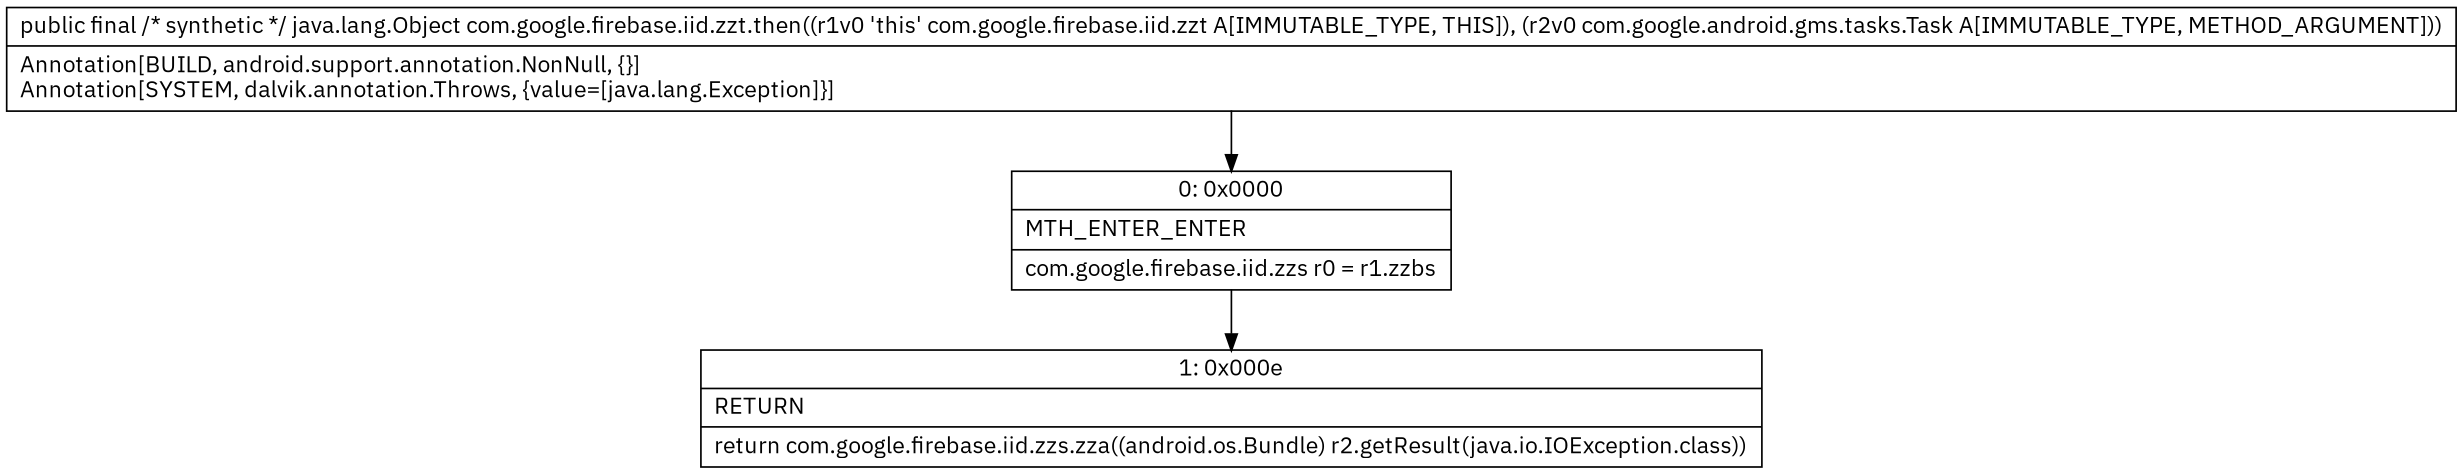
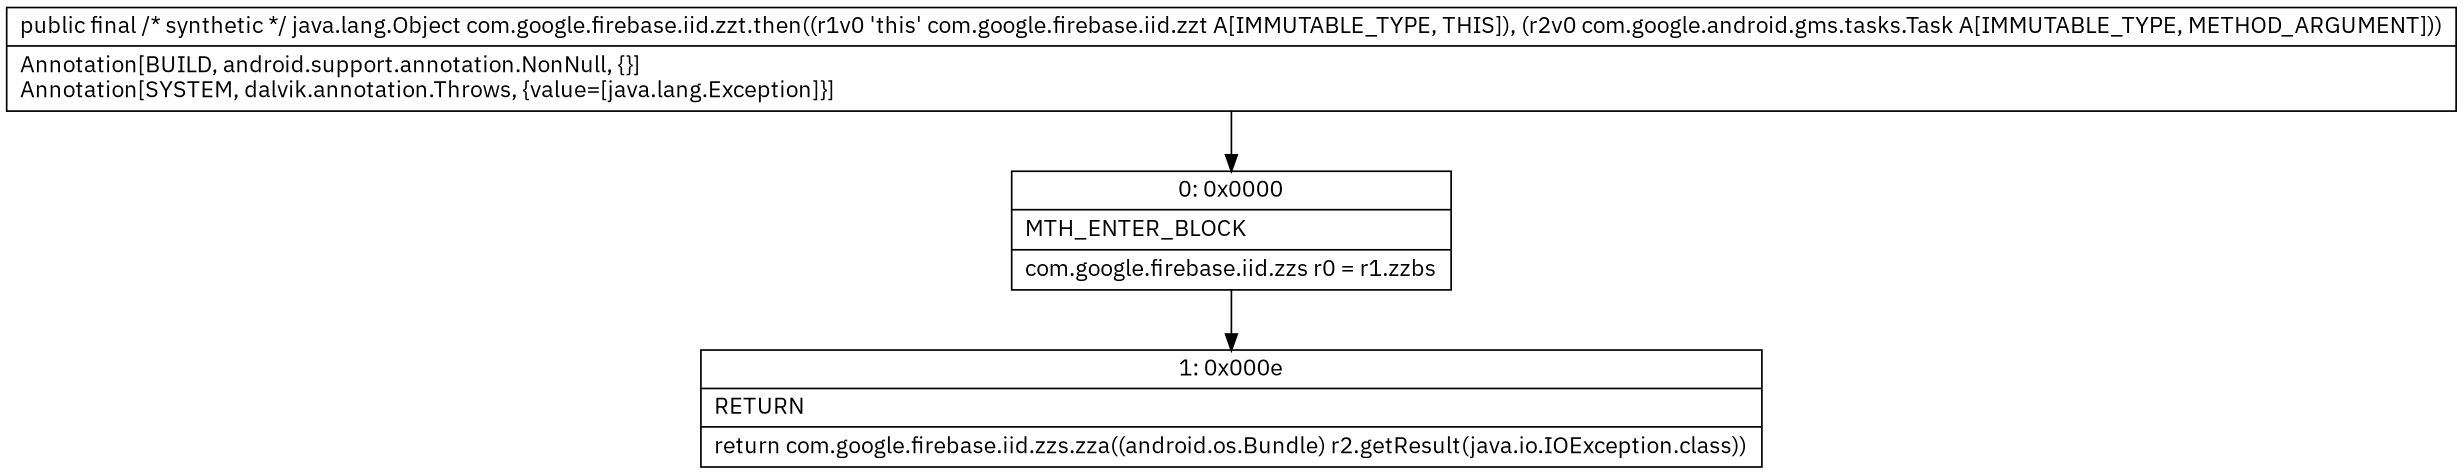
(1136, 229) -> (1136, 229)
